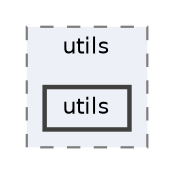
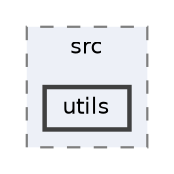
(87, 48) -> (87, 48)
